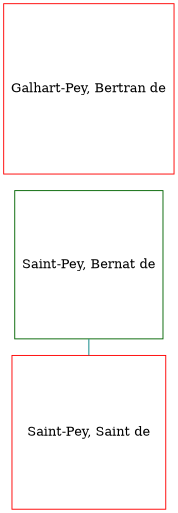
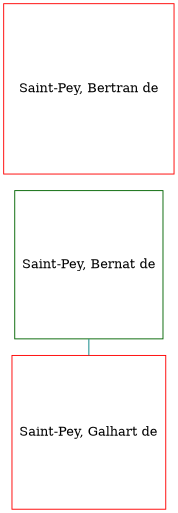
(89, 89) -> (89, 89)
(89, 432) -> (89, 432)
